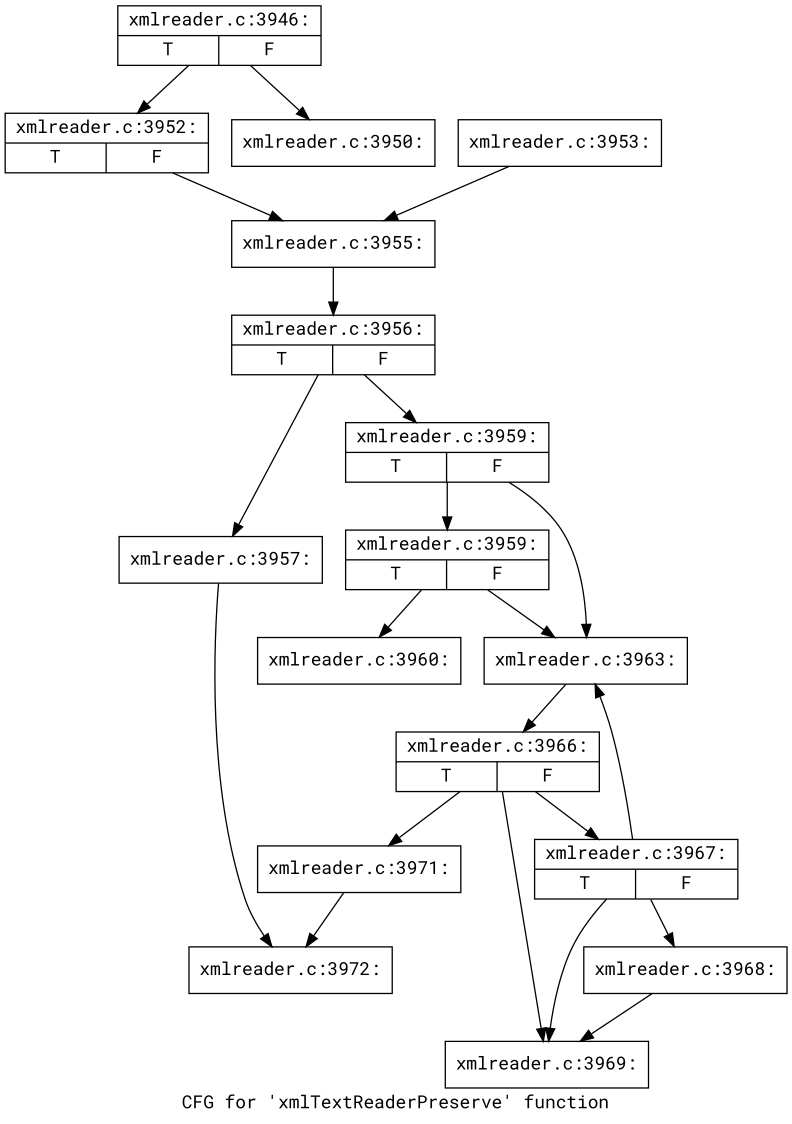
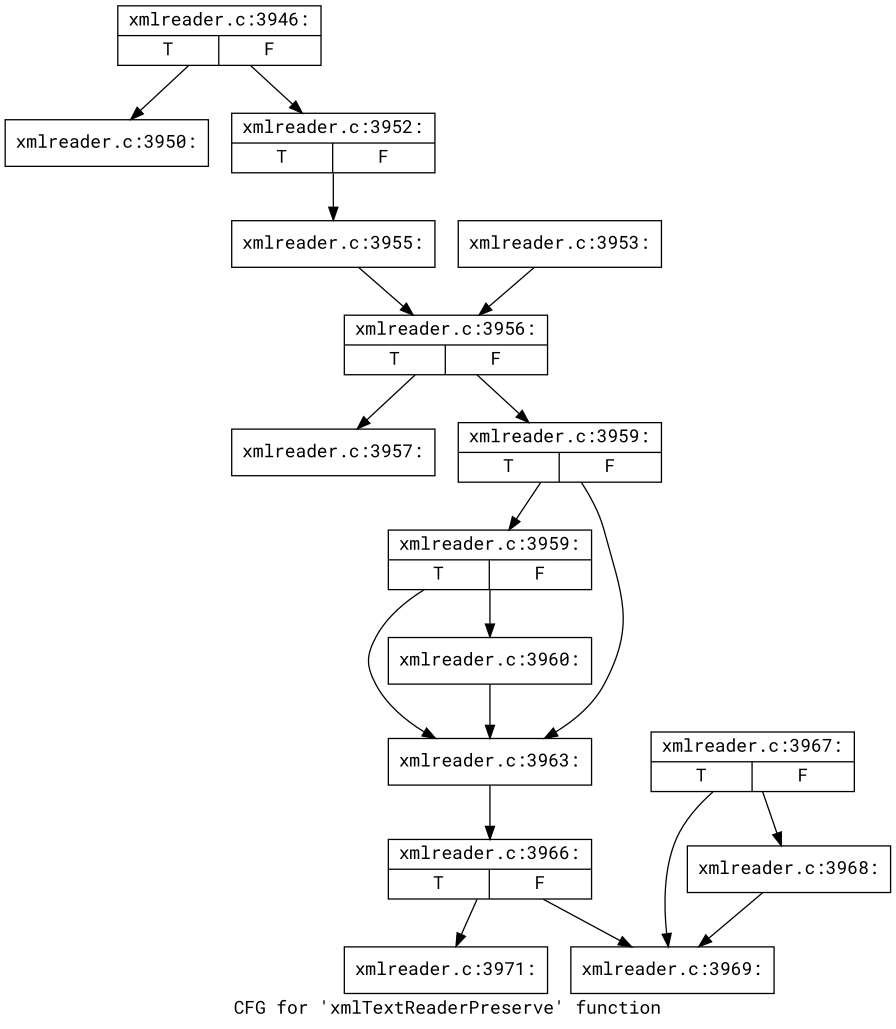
(453, 191) -> (512, 287)
(620, 767) -> (490, 705)
(562, 812) -> none
(291, 970) -> none
